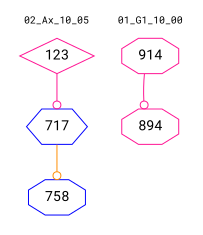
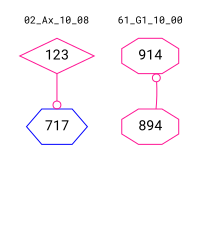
(57, 21) -> (57, 21)
(151, 21) -> (151, 21)
(144, 87) -> (157, 95)
(57, 197) -> none
